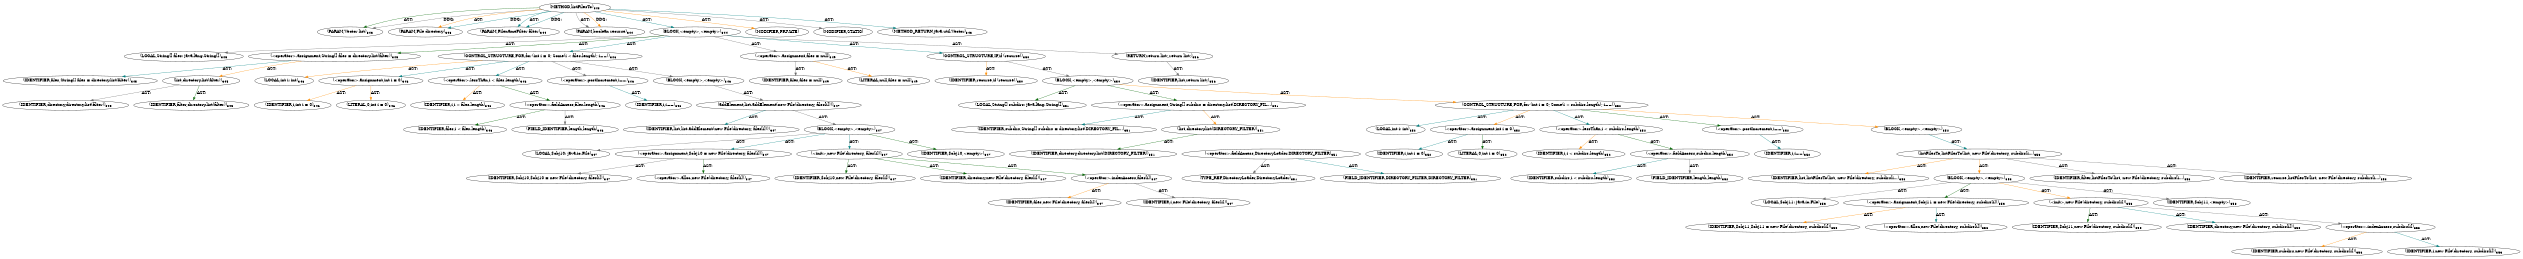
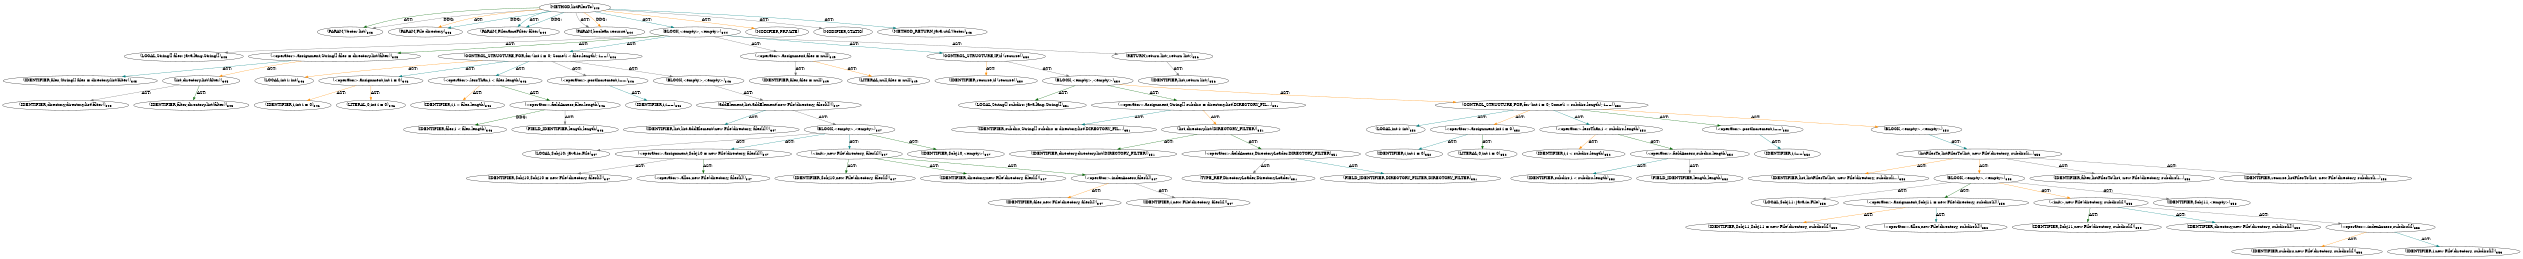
(522, 117) -> (522, 117)
none -> (1245, 141)
